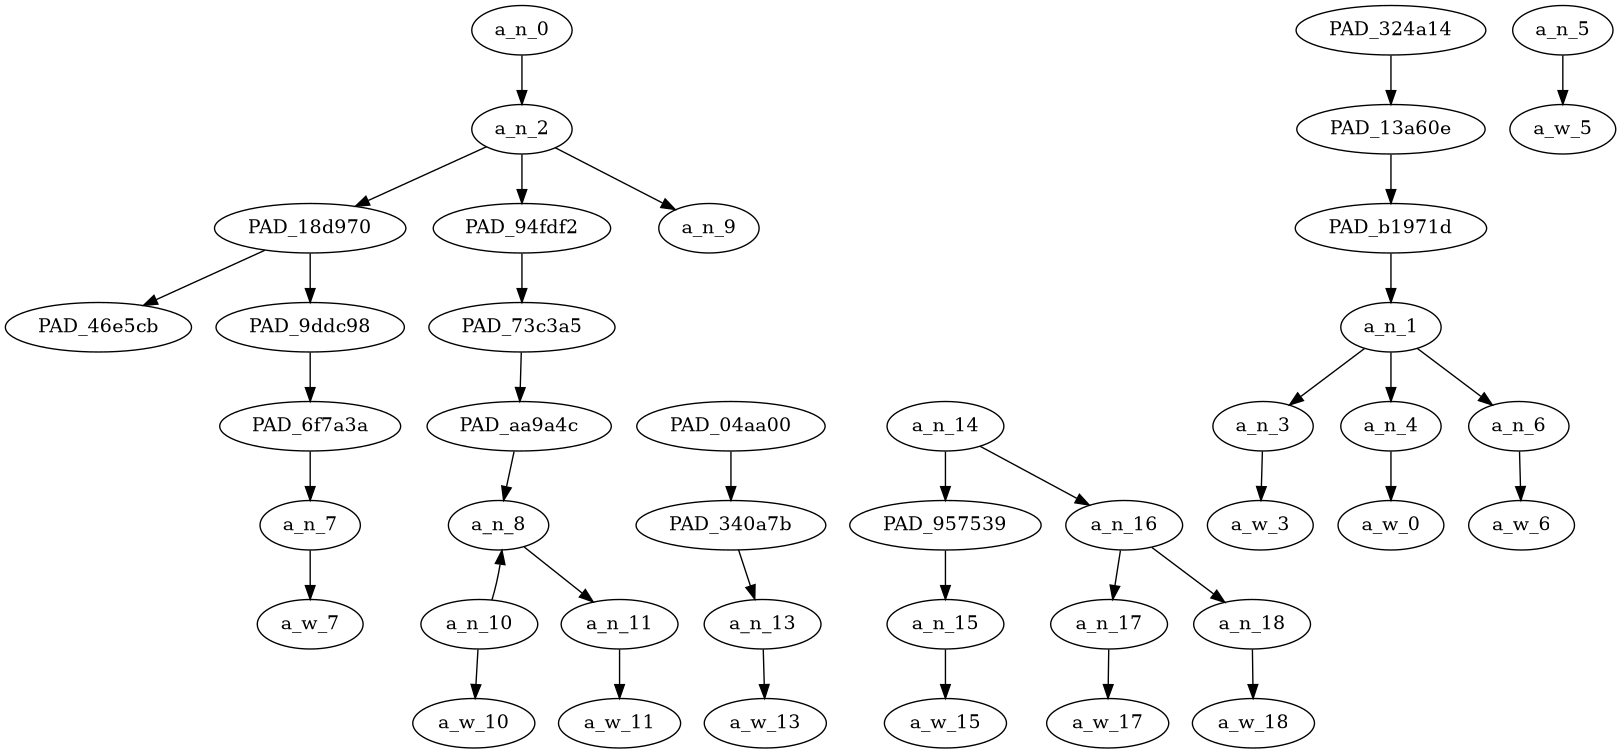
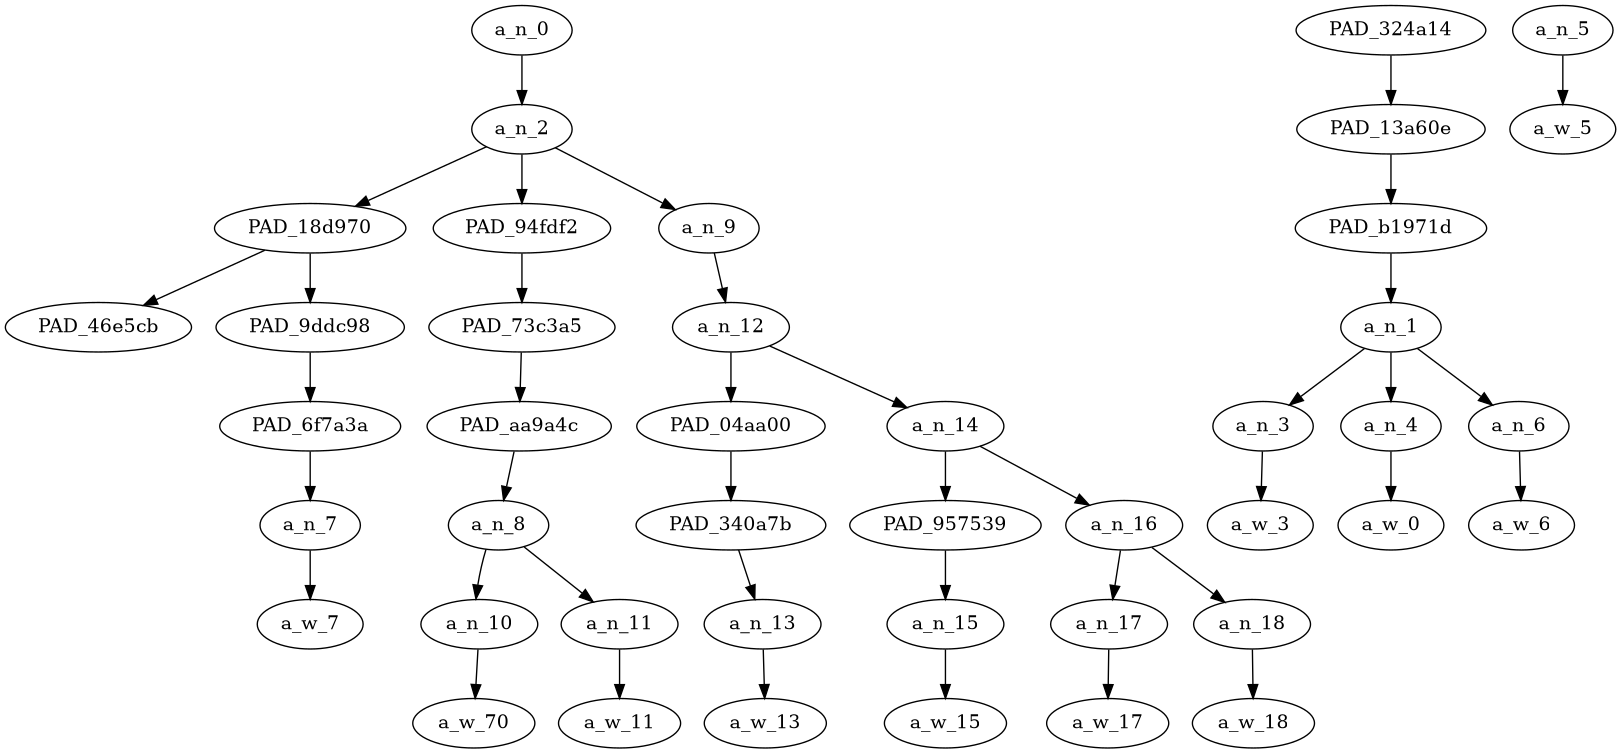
none -> (731, 327)
(497, 582) -> (481, 567)
(474, 723) -> (474, 723)
